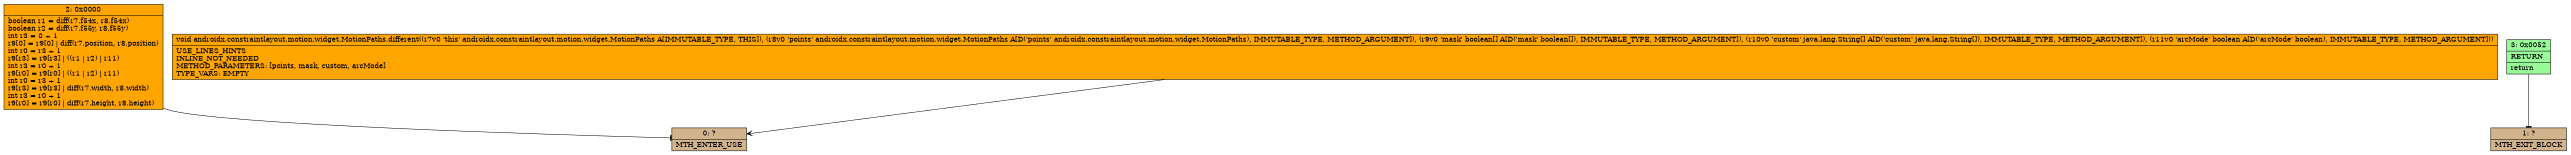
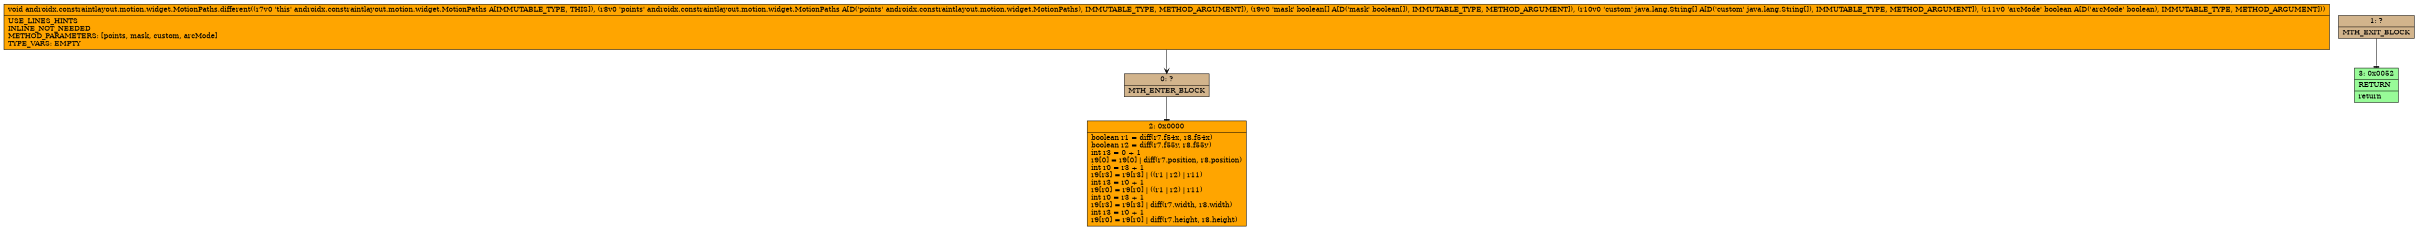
(2529, 100) -> (2376, 52)
(416, 129) -> (1167, 108)
(709, 145) -> (1167, 91)
